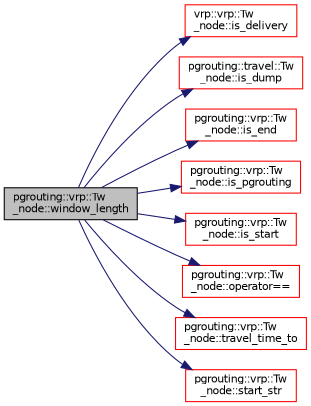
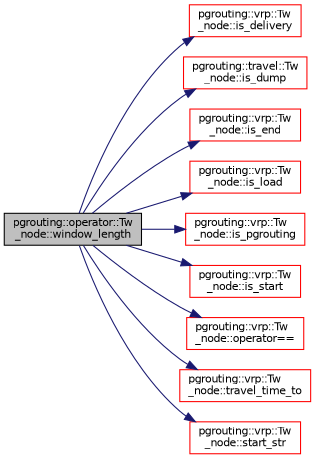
(241, 21) -> (245, 21)
none -> (245, 177)
(71, 204) -> (73, 229)
